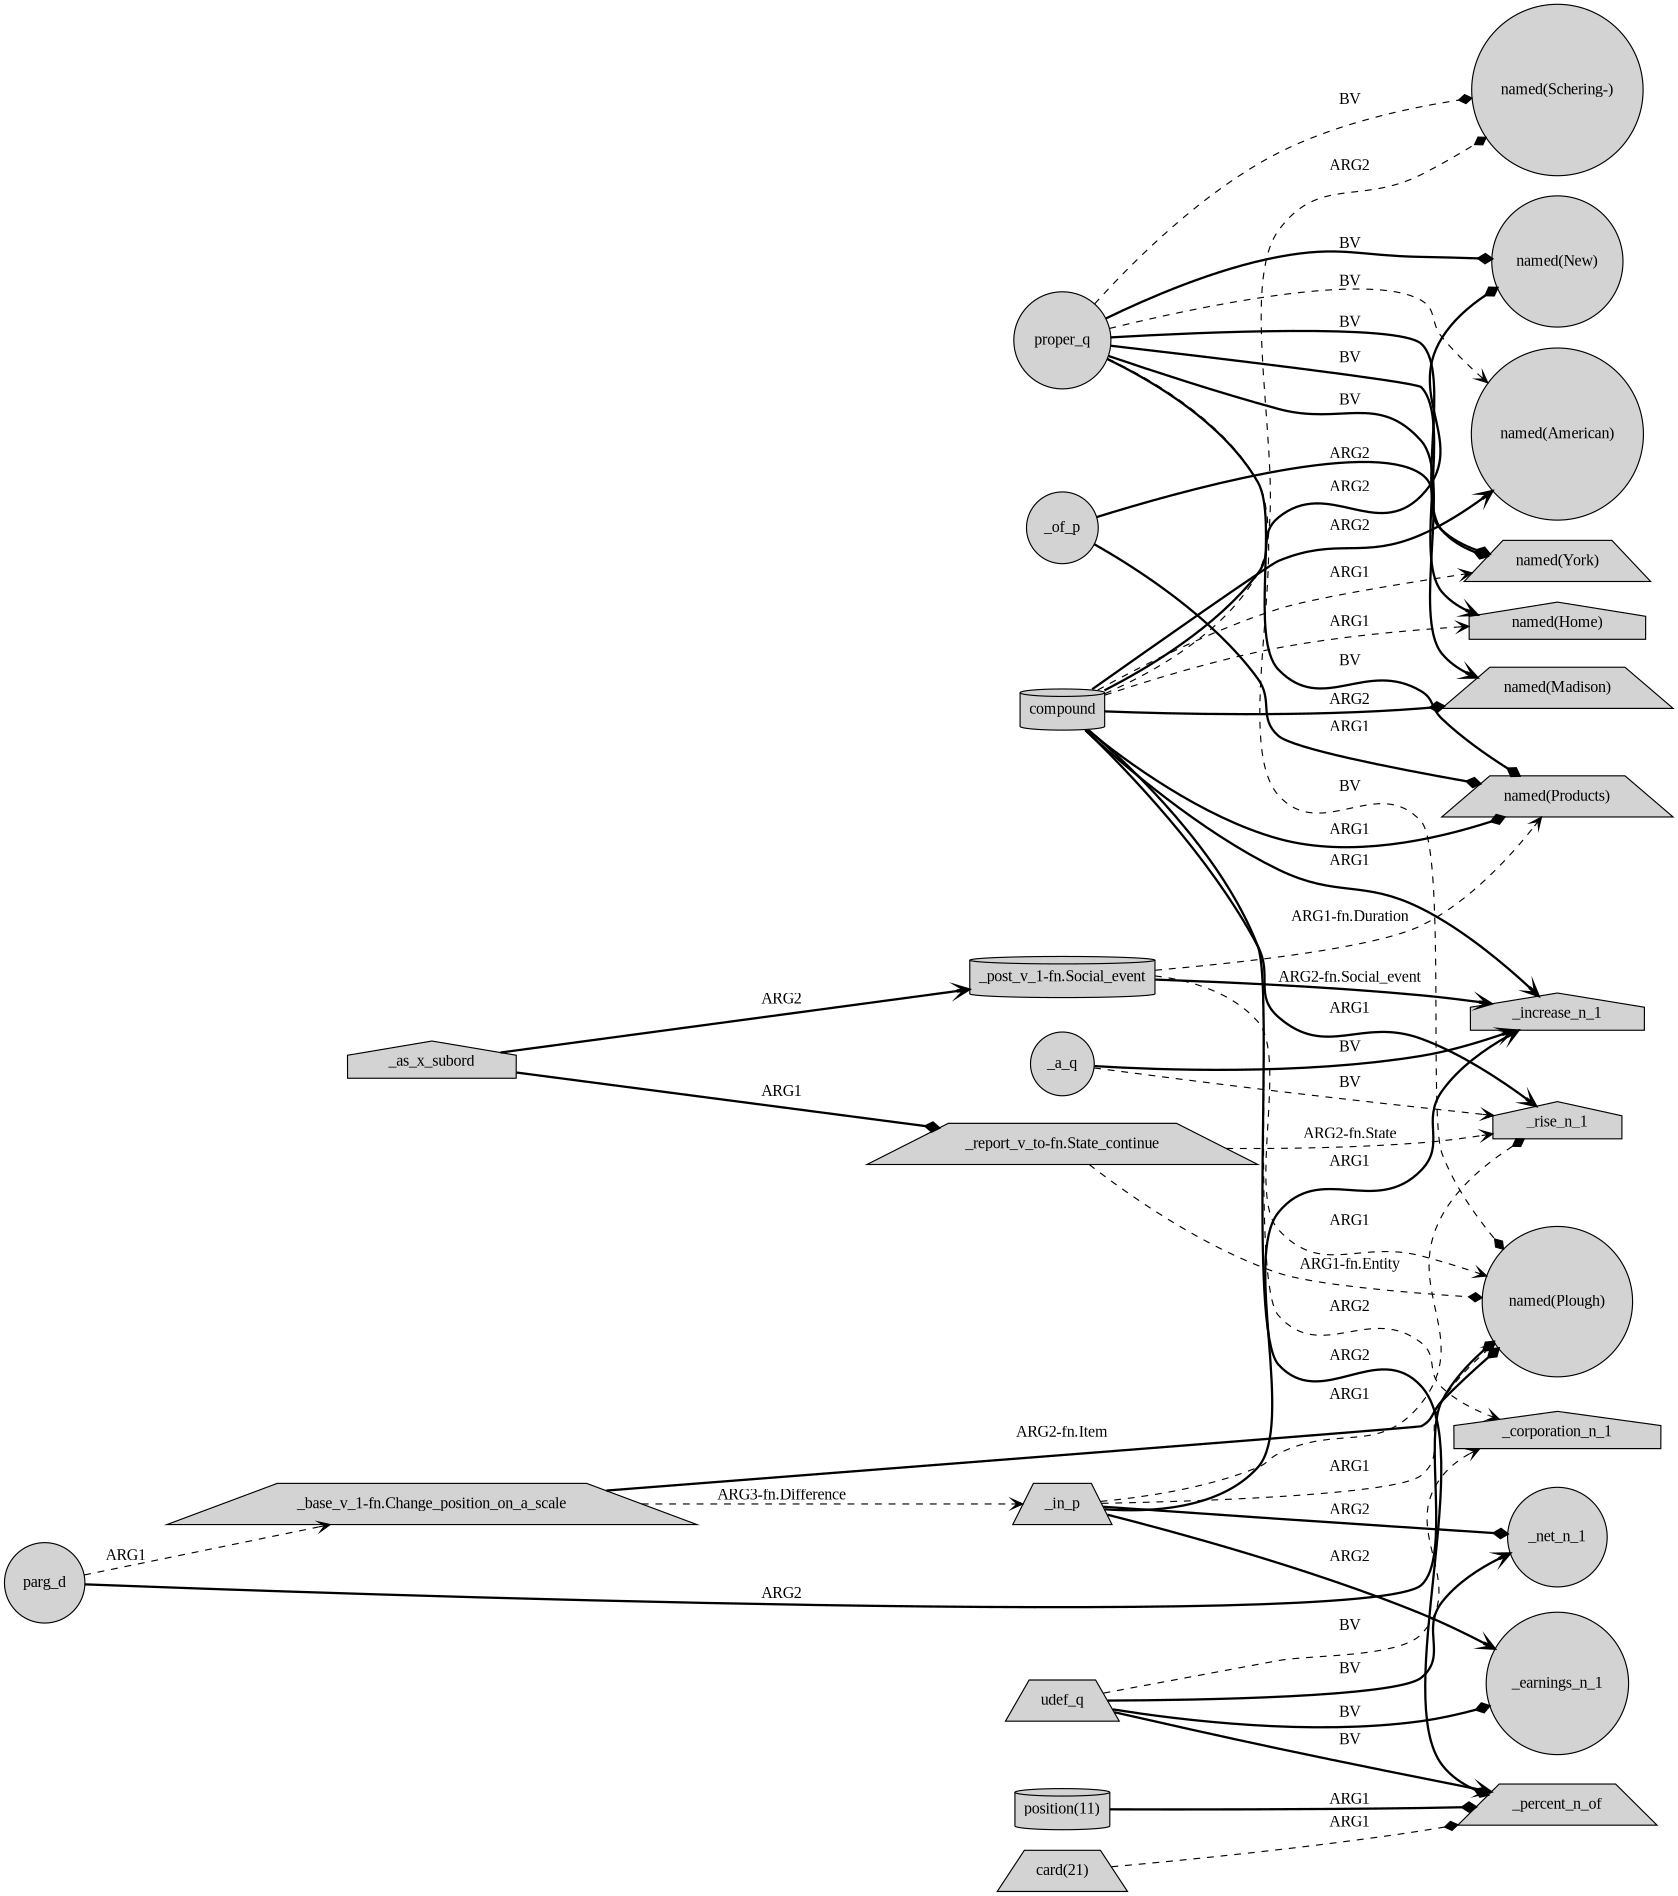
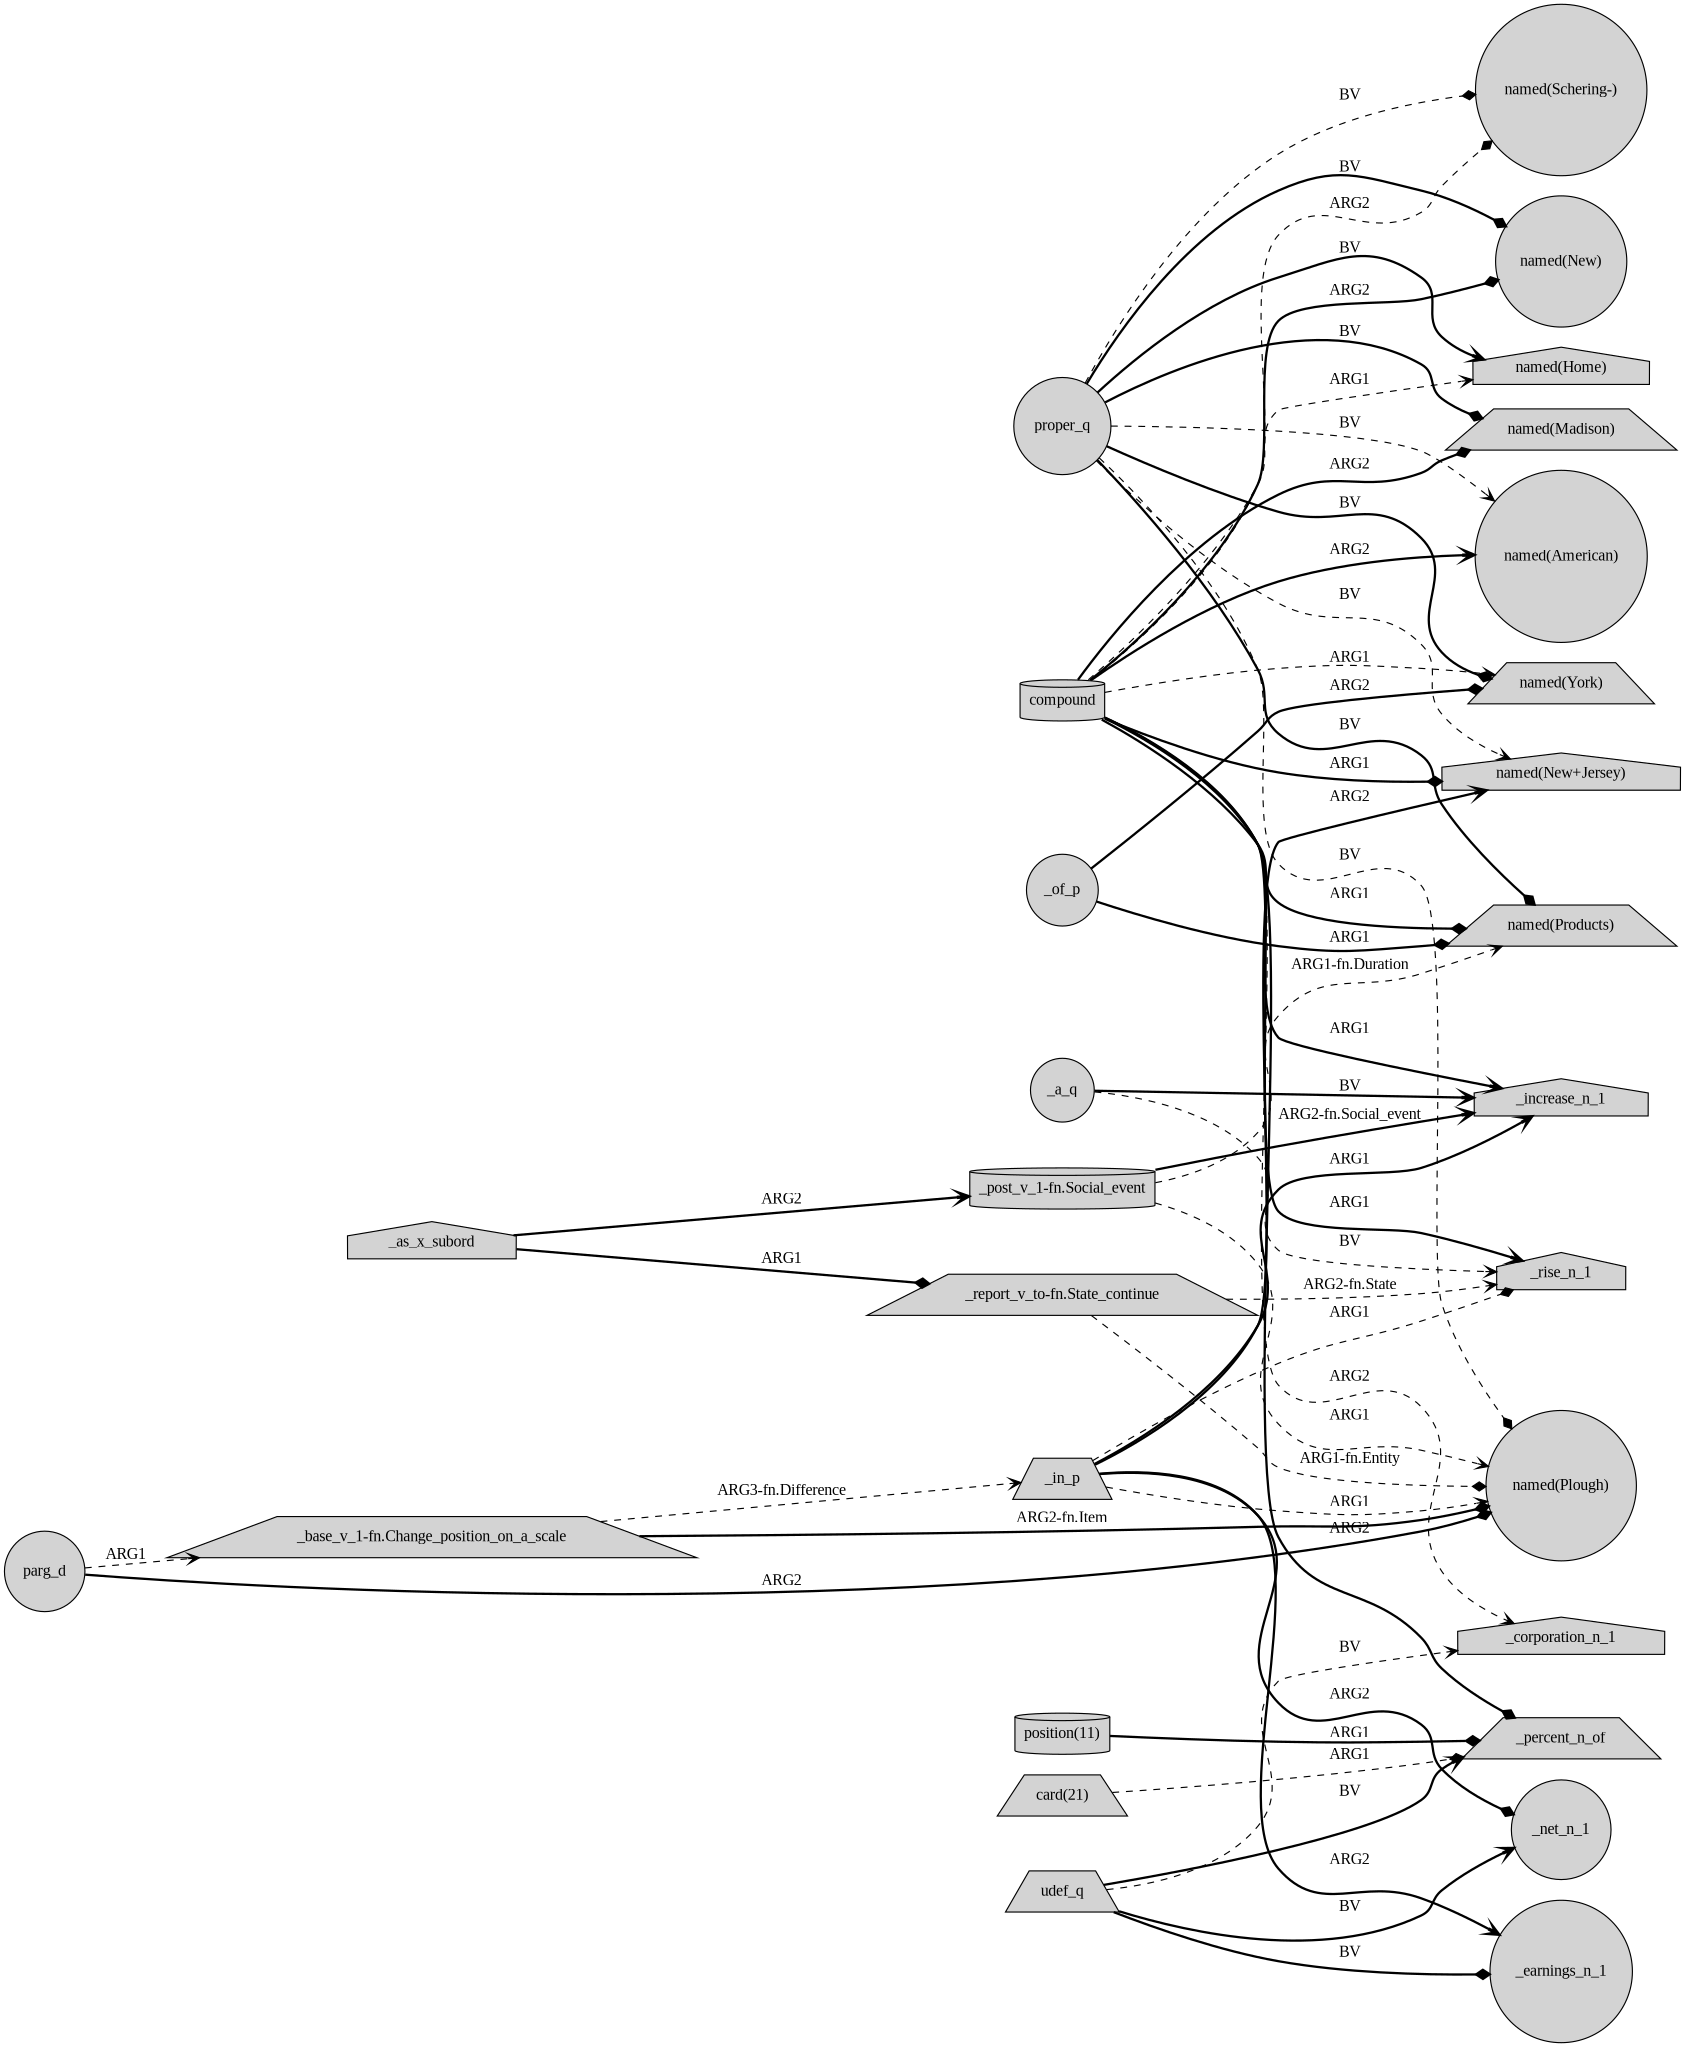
(1389, 417) -> (1296, 341)
none -> (1561, 774)
